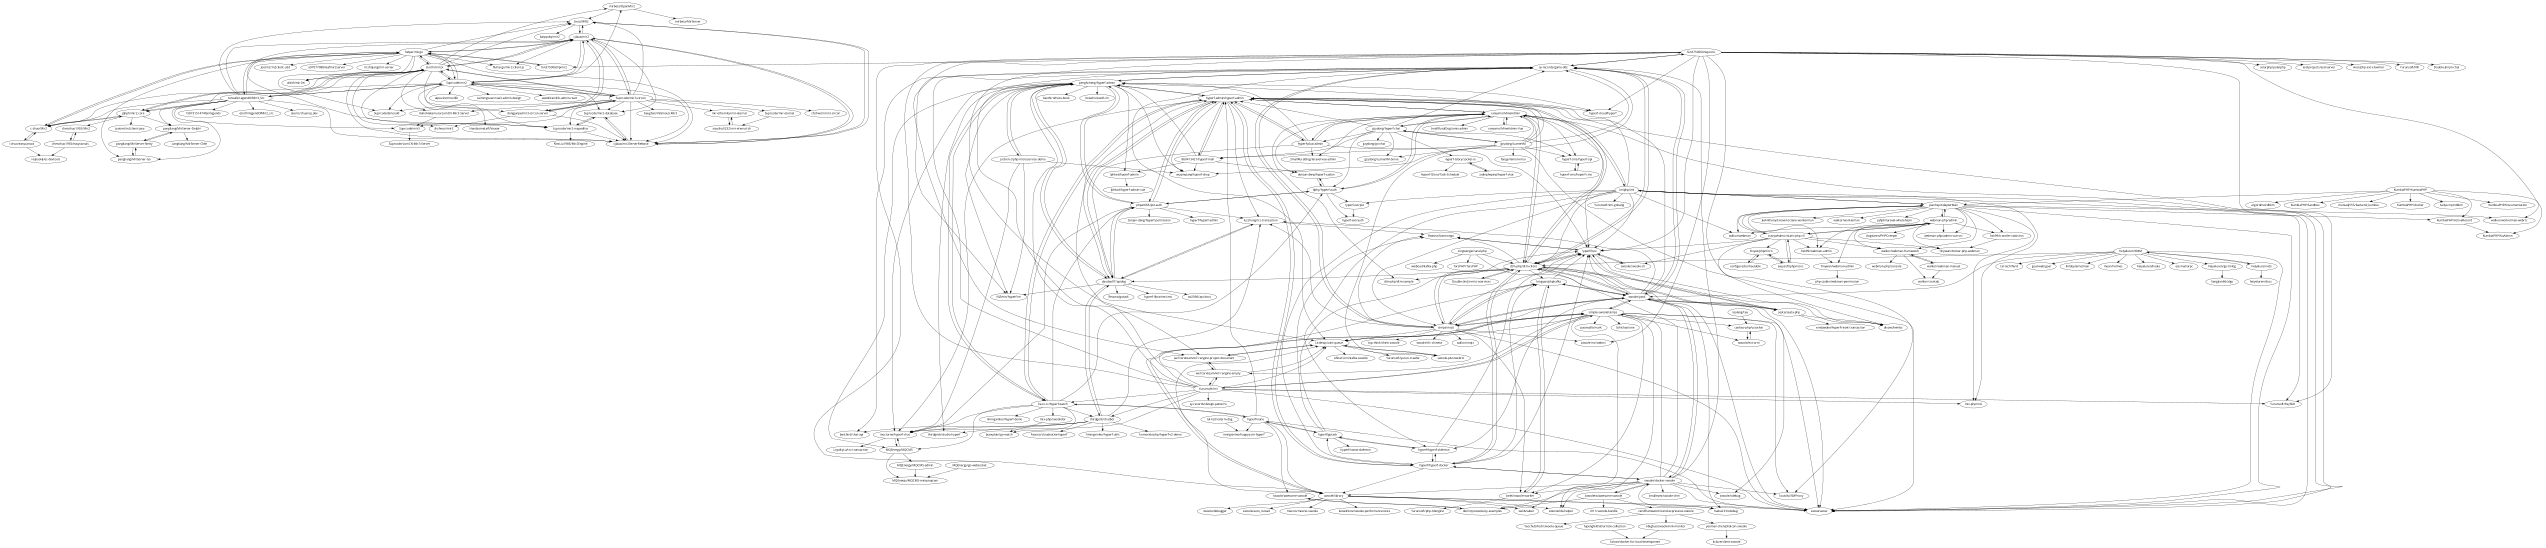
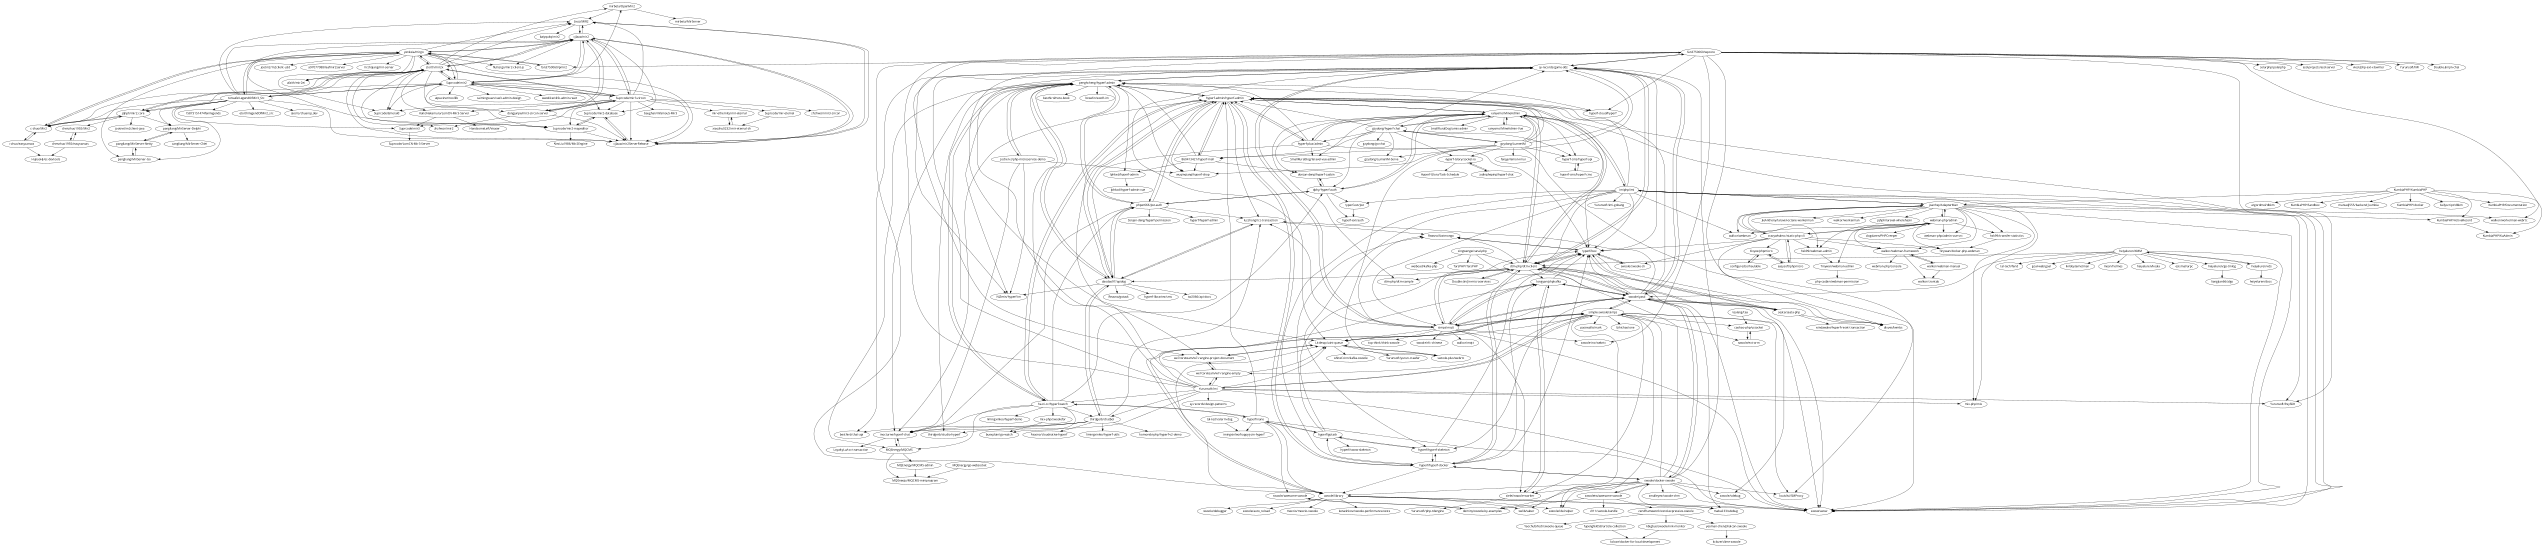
(414, 52) -> (414, 52)
none -> (400, 83)
(440, 109) -> (464, 121)
none -> (1488, 151)
(1685, 181) -> (1657, 143)
